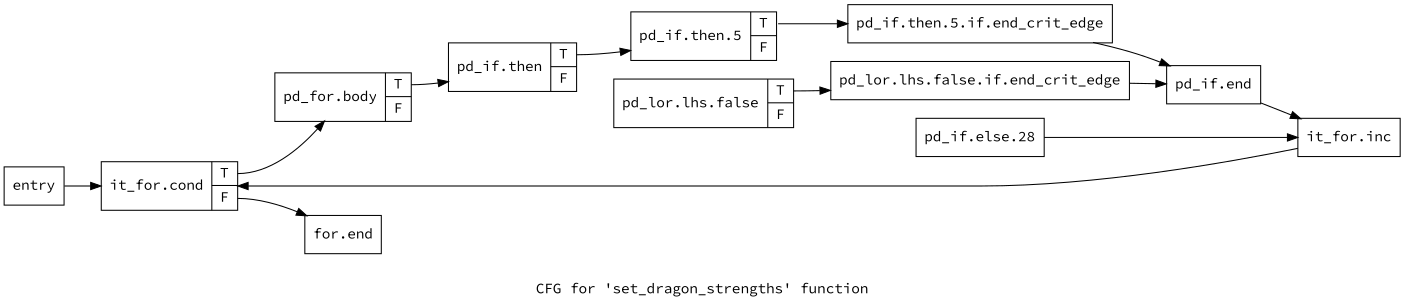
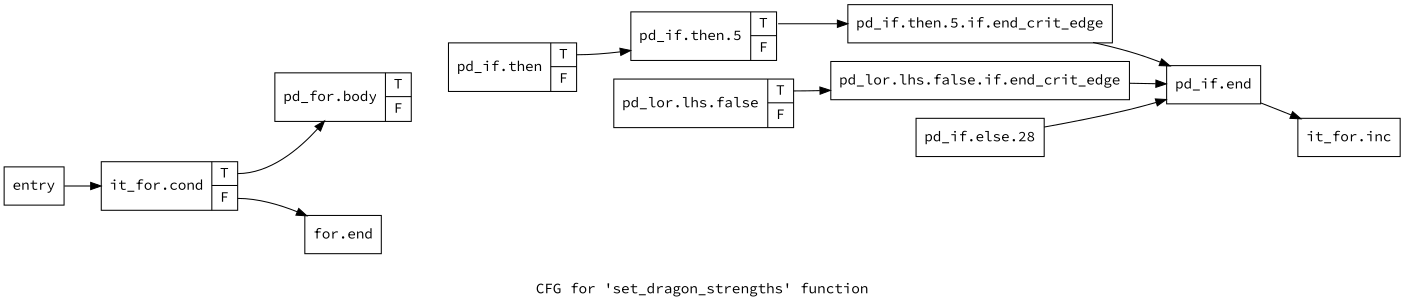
(425, 84) -> none
(1166, 137) -> (1101, 116)
(774, 186) -> none
